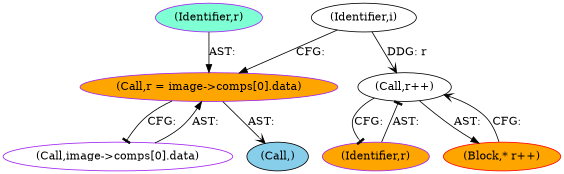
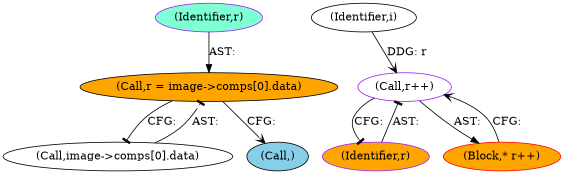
(292, 50) -> none
(209, 87) -> (209, 87)
(405, 87) -> (405, 87)
(263, 122) -> (263, 122)
(179, 129) -> (179, 129)
(118, 157) -> (118, 157)
